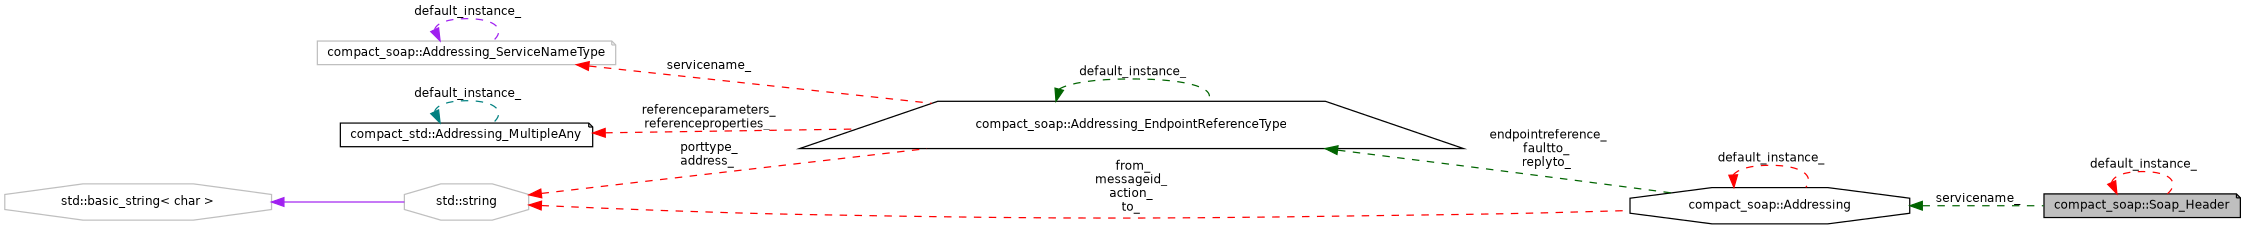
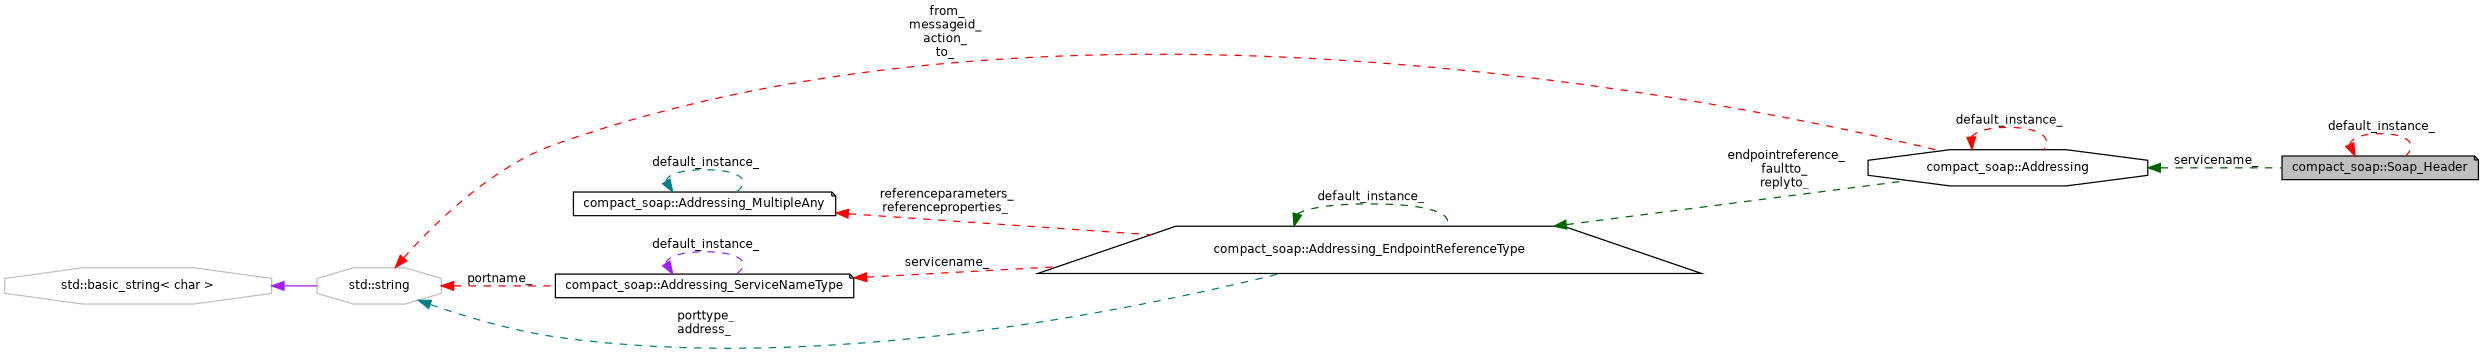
(467, 53) -> (705, 286)
(467, 135) -> (705, 204)
(734, 171) -> (856, 343)
none -> (505, 286)
